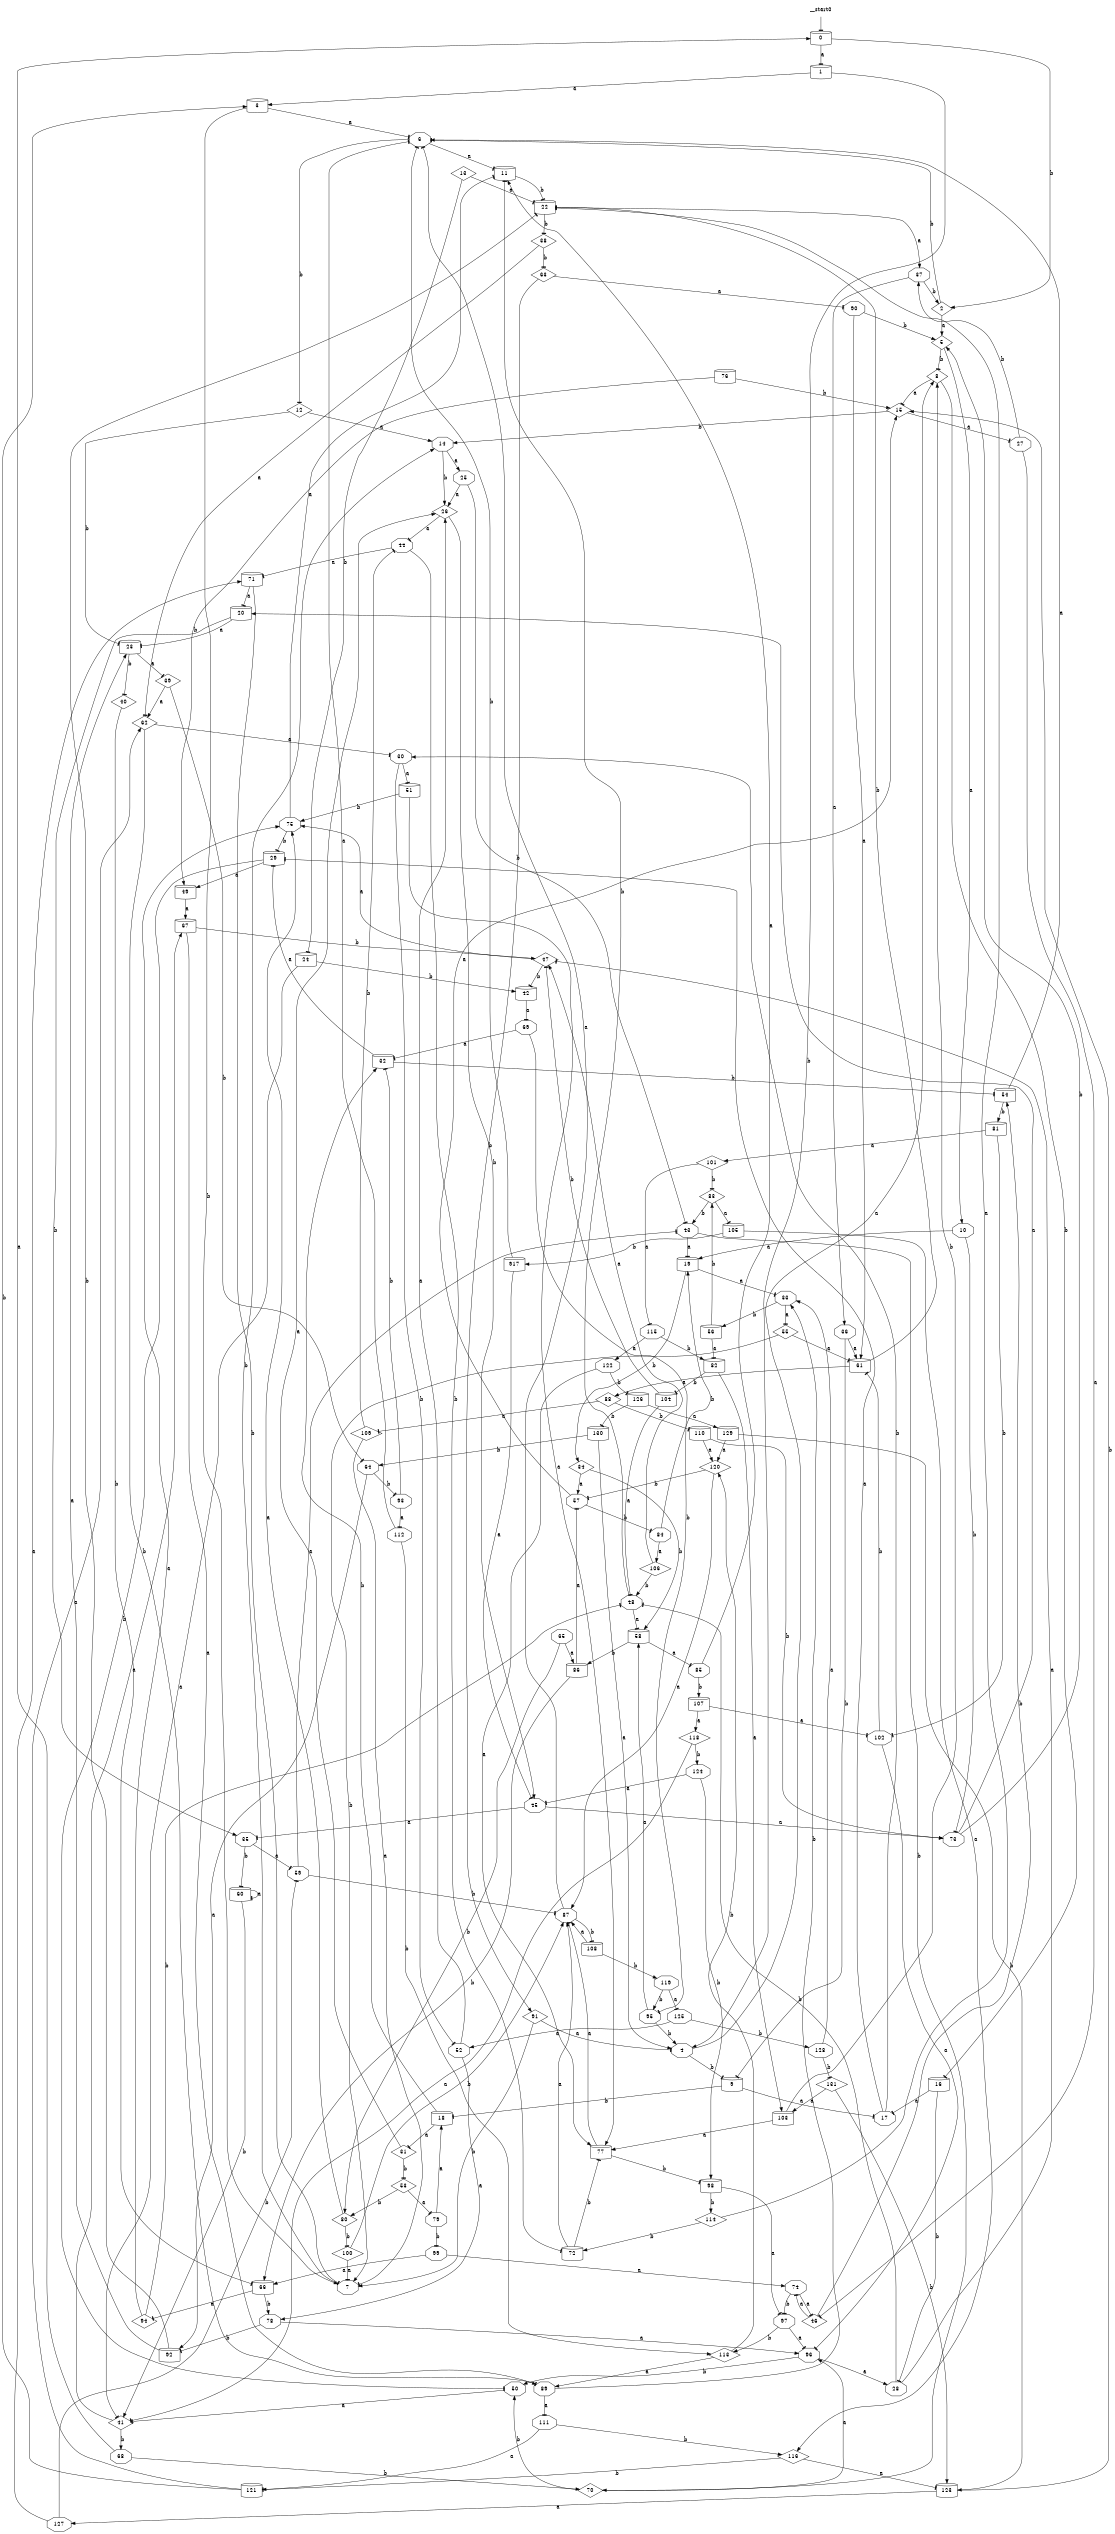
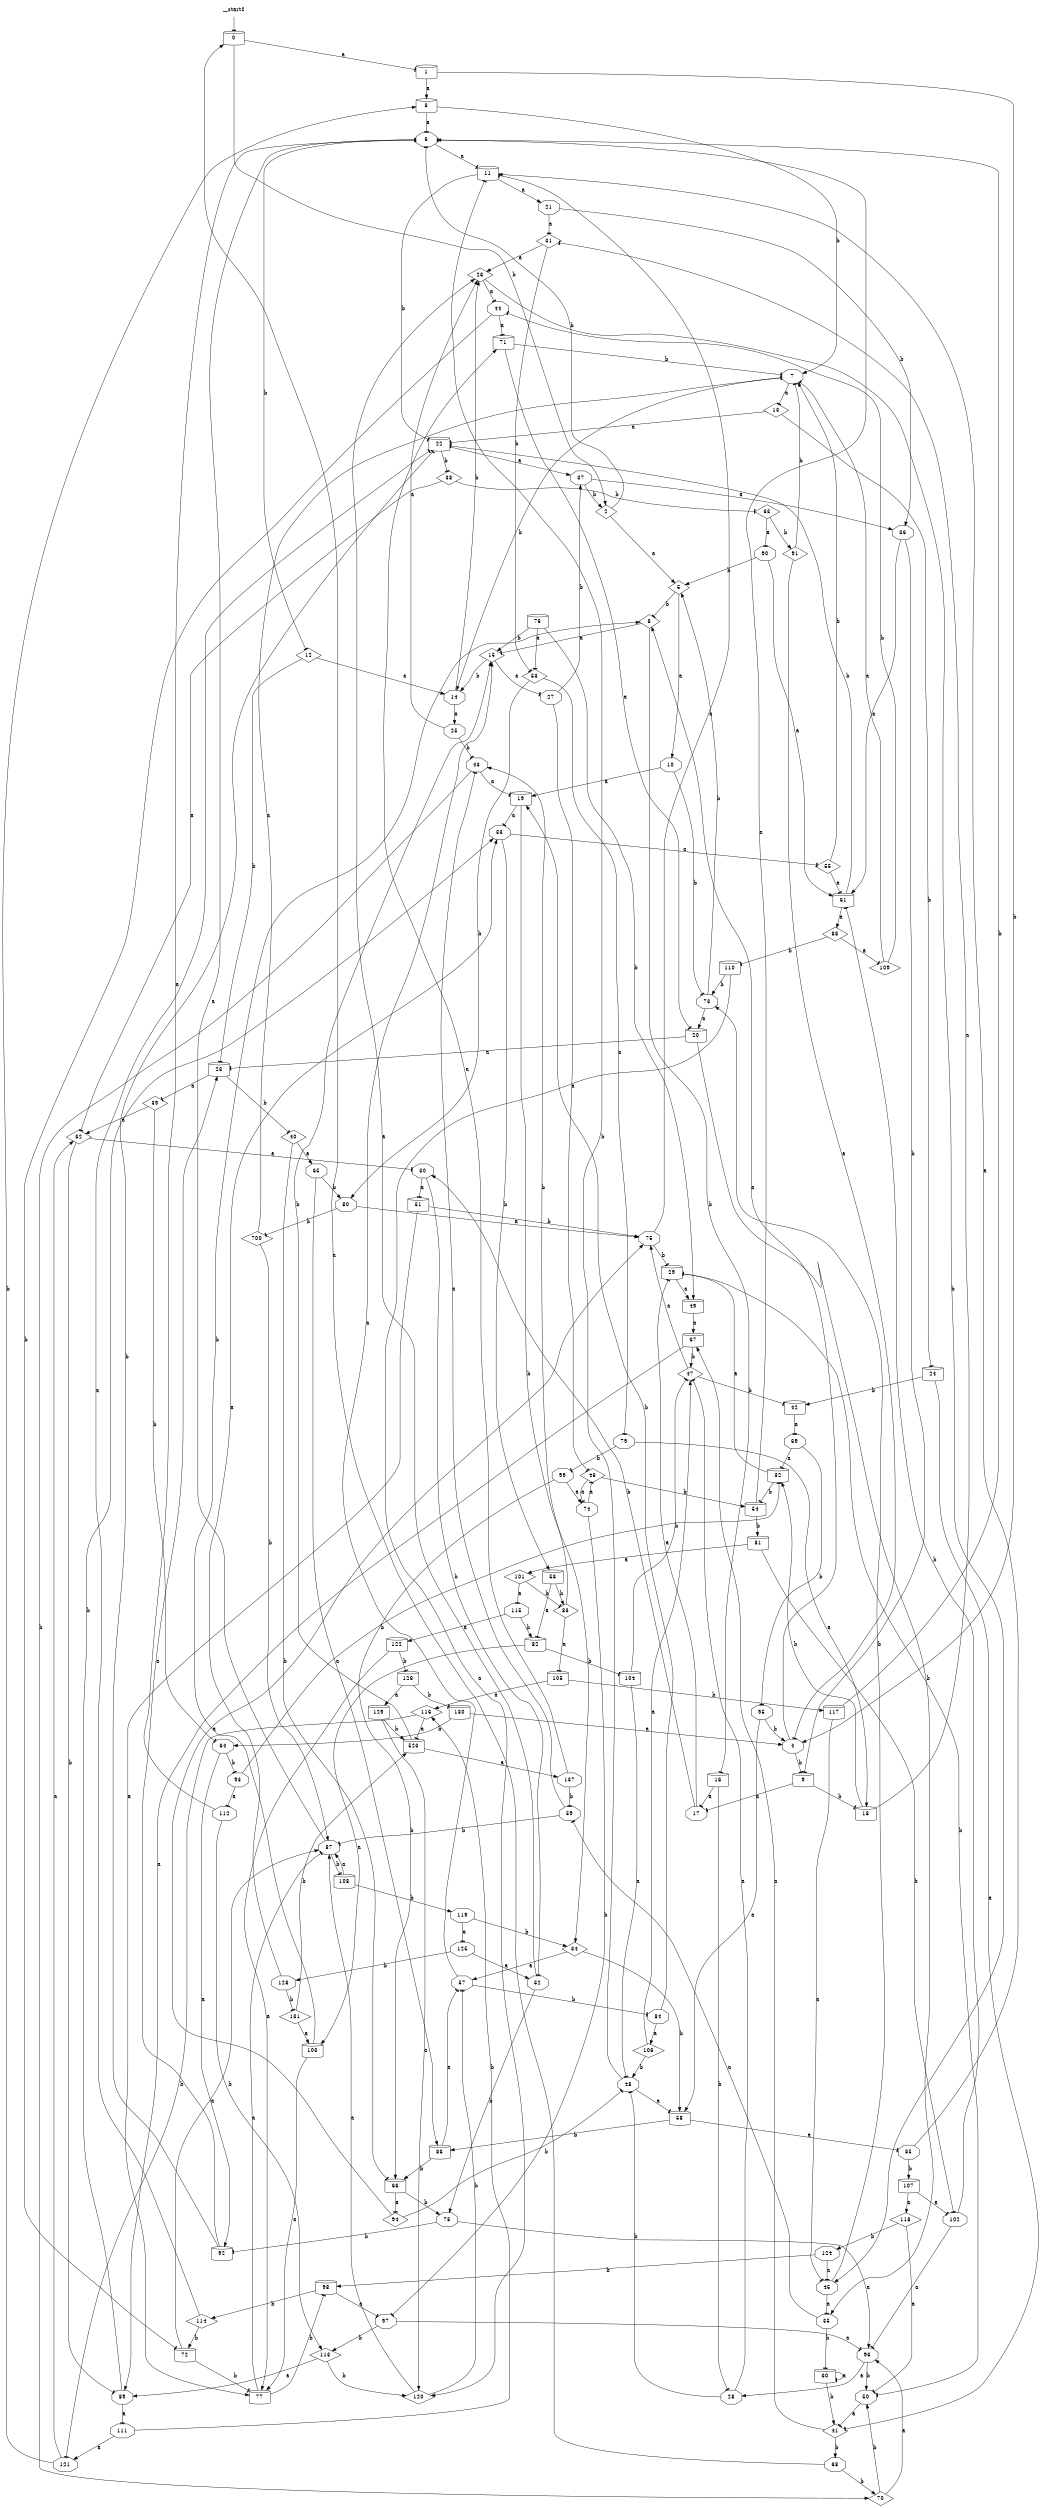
none -> (549, 207)
none -> (784, 393)
none -> (536, 649)
none -> (304, 1153)
(514, 1264) -> (834, 1712)
(608, 1366) -> (397, 1645)
(781, 1823) -> (880, 1645)
(659, 1998) -> (518, 1932)
(429, 2088) -> (912, 2317)
(459, 2182) -> (799, 470)
(481, 2186) -> (491, 2101)
(345, 2220) -> (346, 1205)
(348, 2254) -> (257, 1239)
(344, 2271) -> (412, 1831)
(252, 2490) -> (65, 2465)
(947, 2490) -> (414, 1746)
(59, 2524) -> (570, 1780)
